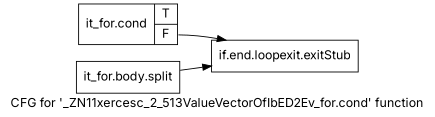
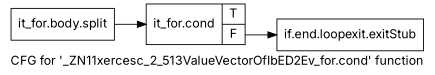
(191, 69) -> (126, 24)
